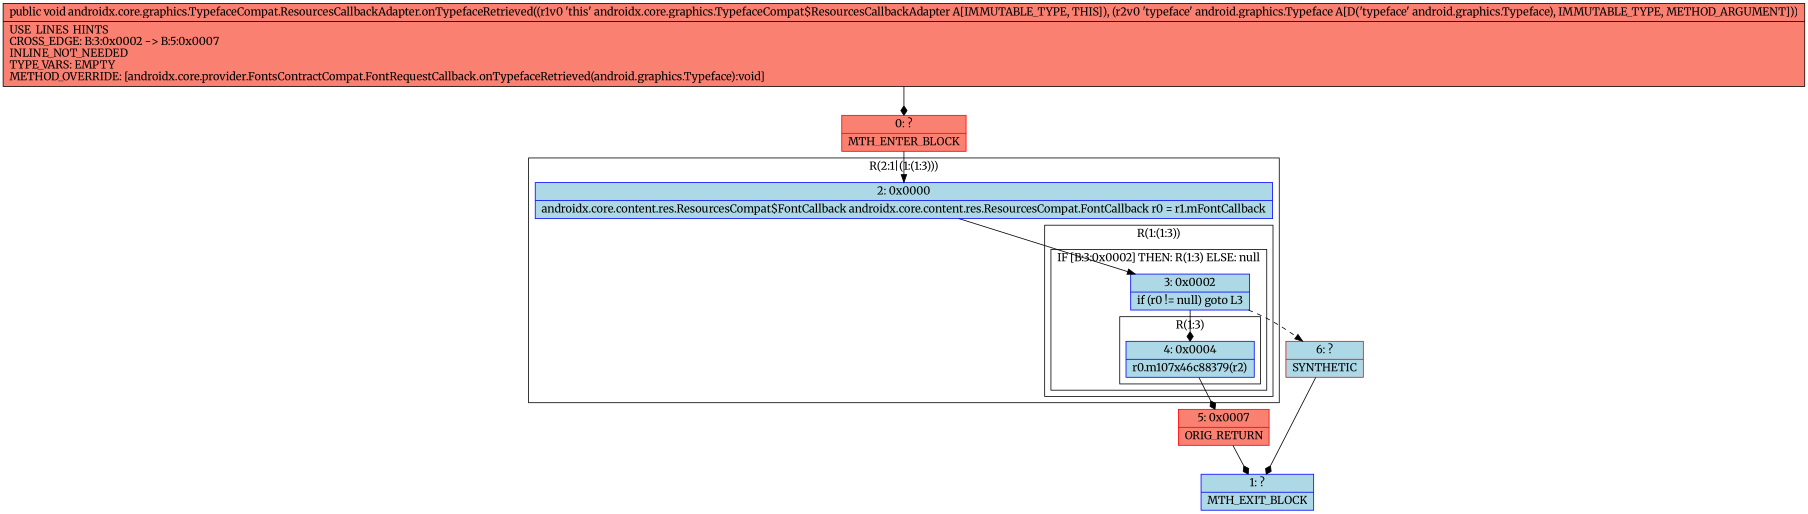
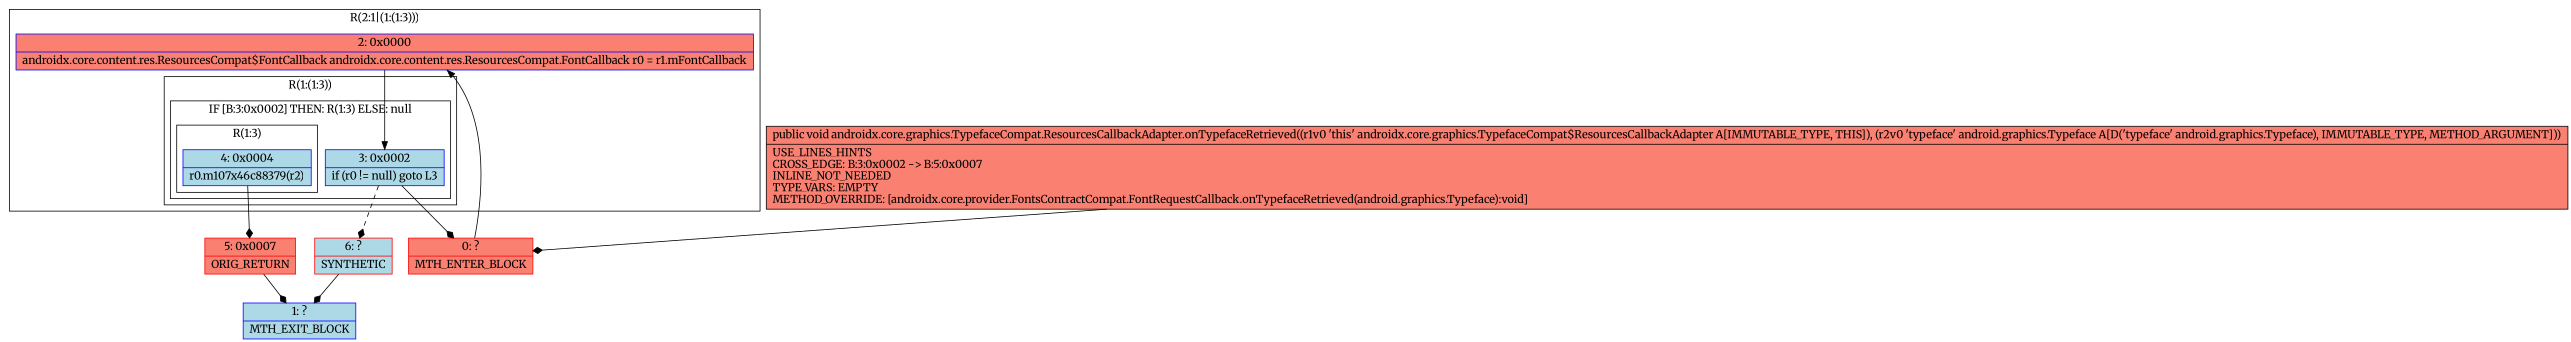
(904, 201) -> (385, 52)
(1190, 321) -> (432, 216)
(1285, 329) -> (368, 216)
